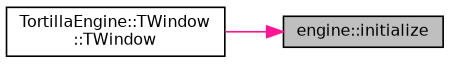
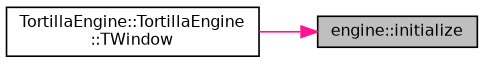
(116, 32) -> (133, 32)
